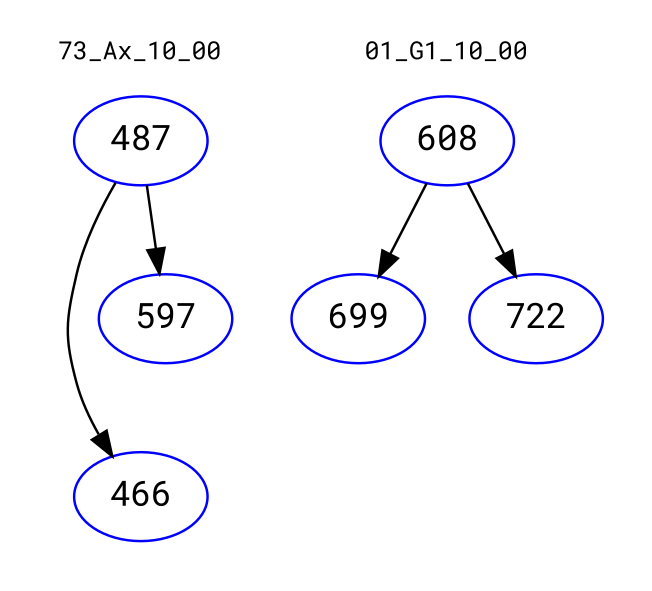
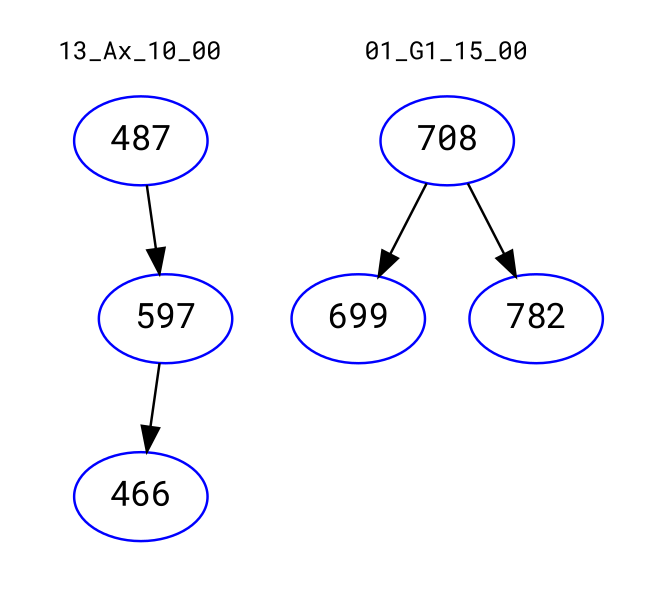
(141, 53) -> (141, 53)
(447, 53) -> (447, 53)
(447, 141) -> (447, 141)
(70, 307) -> (155, 395)
(536, 319) -> (536, 319)
